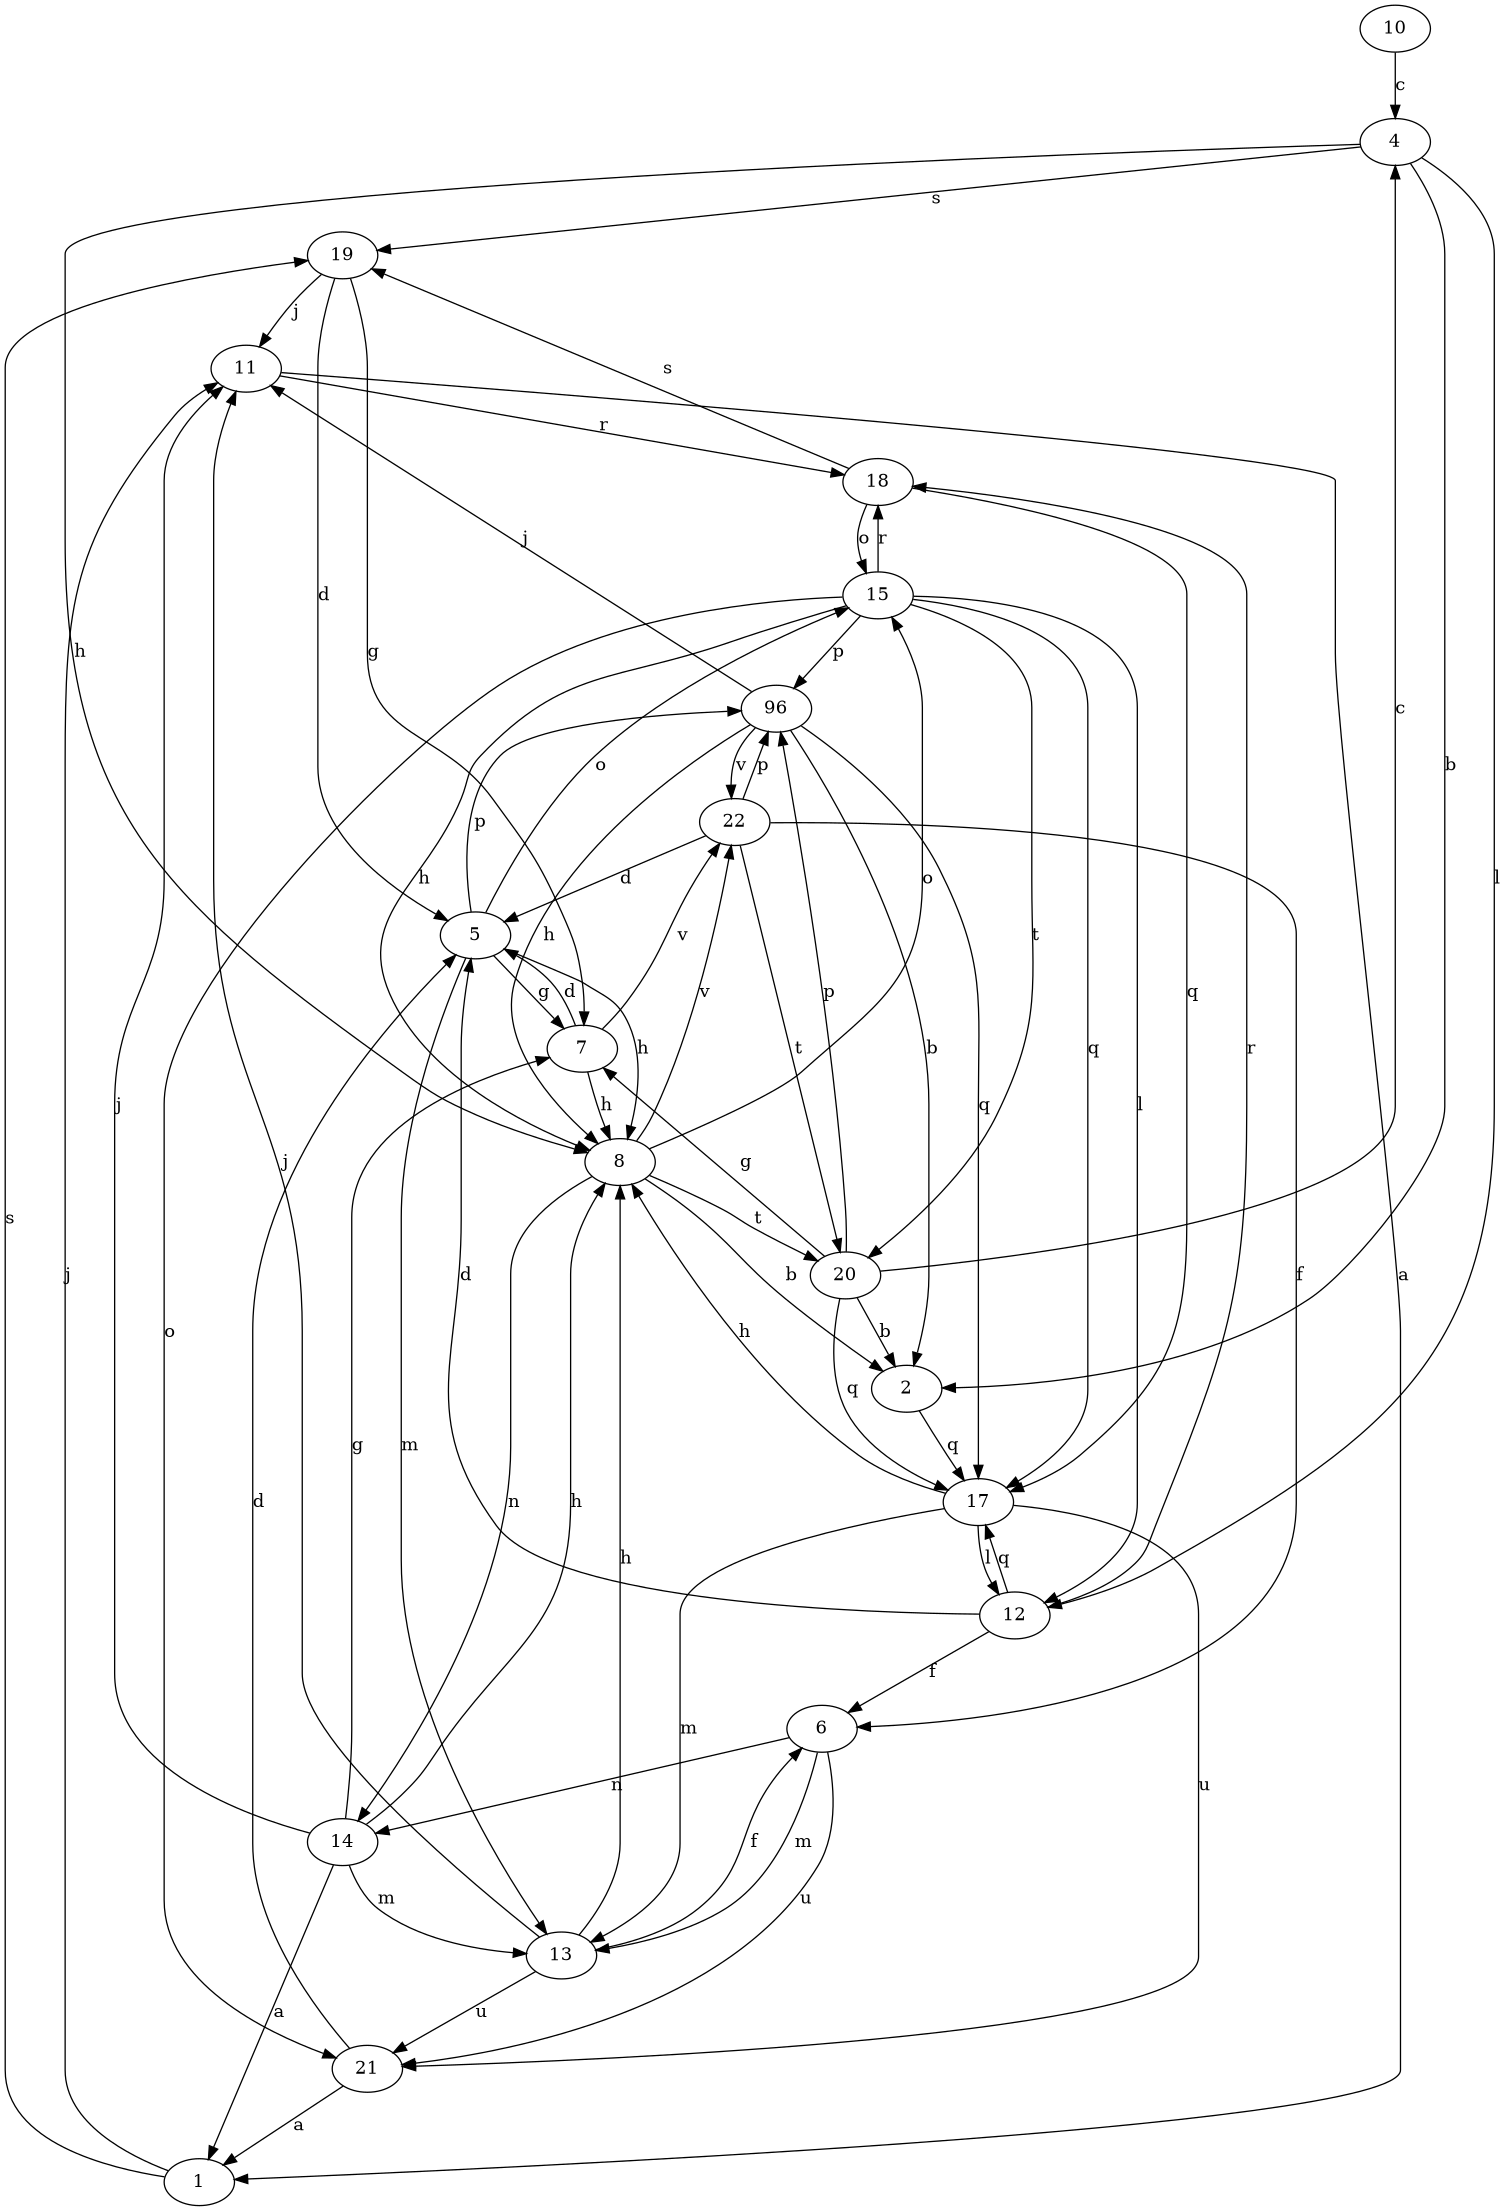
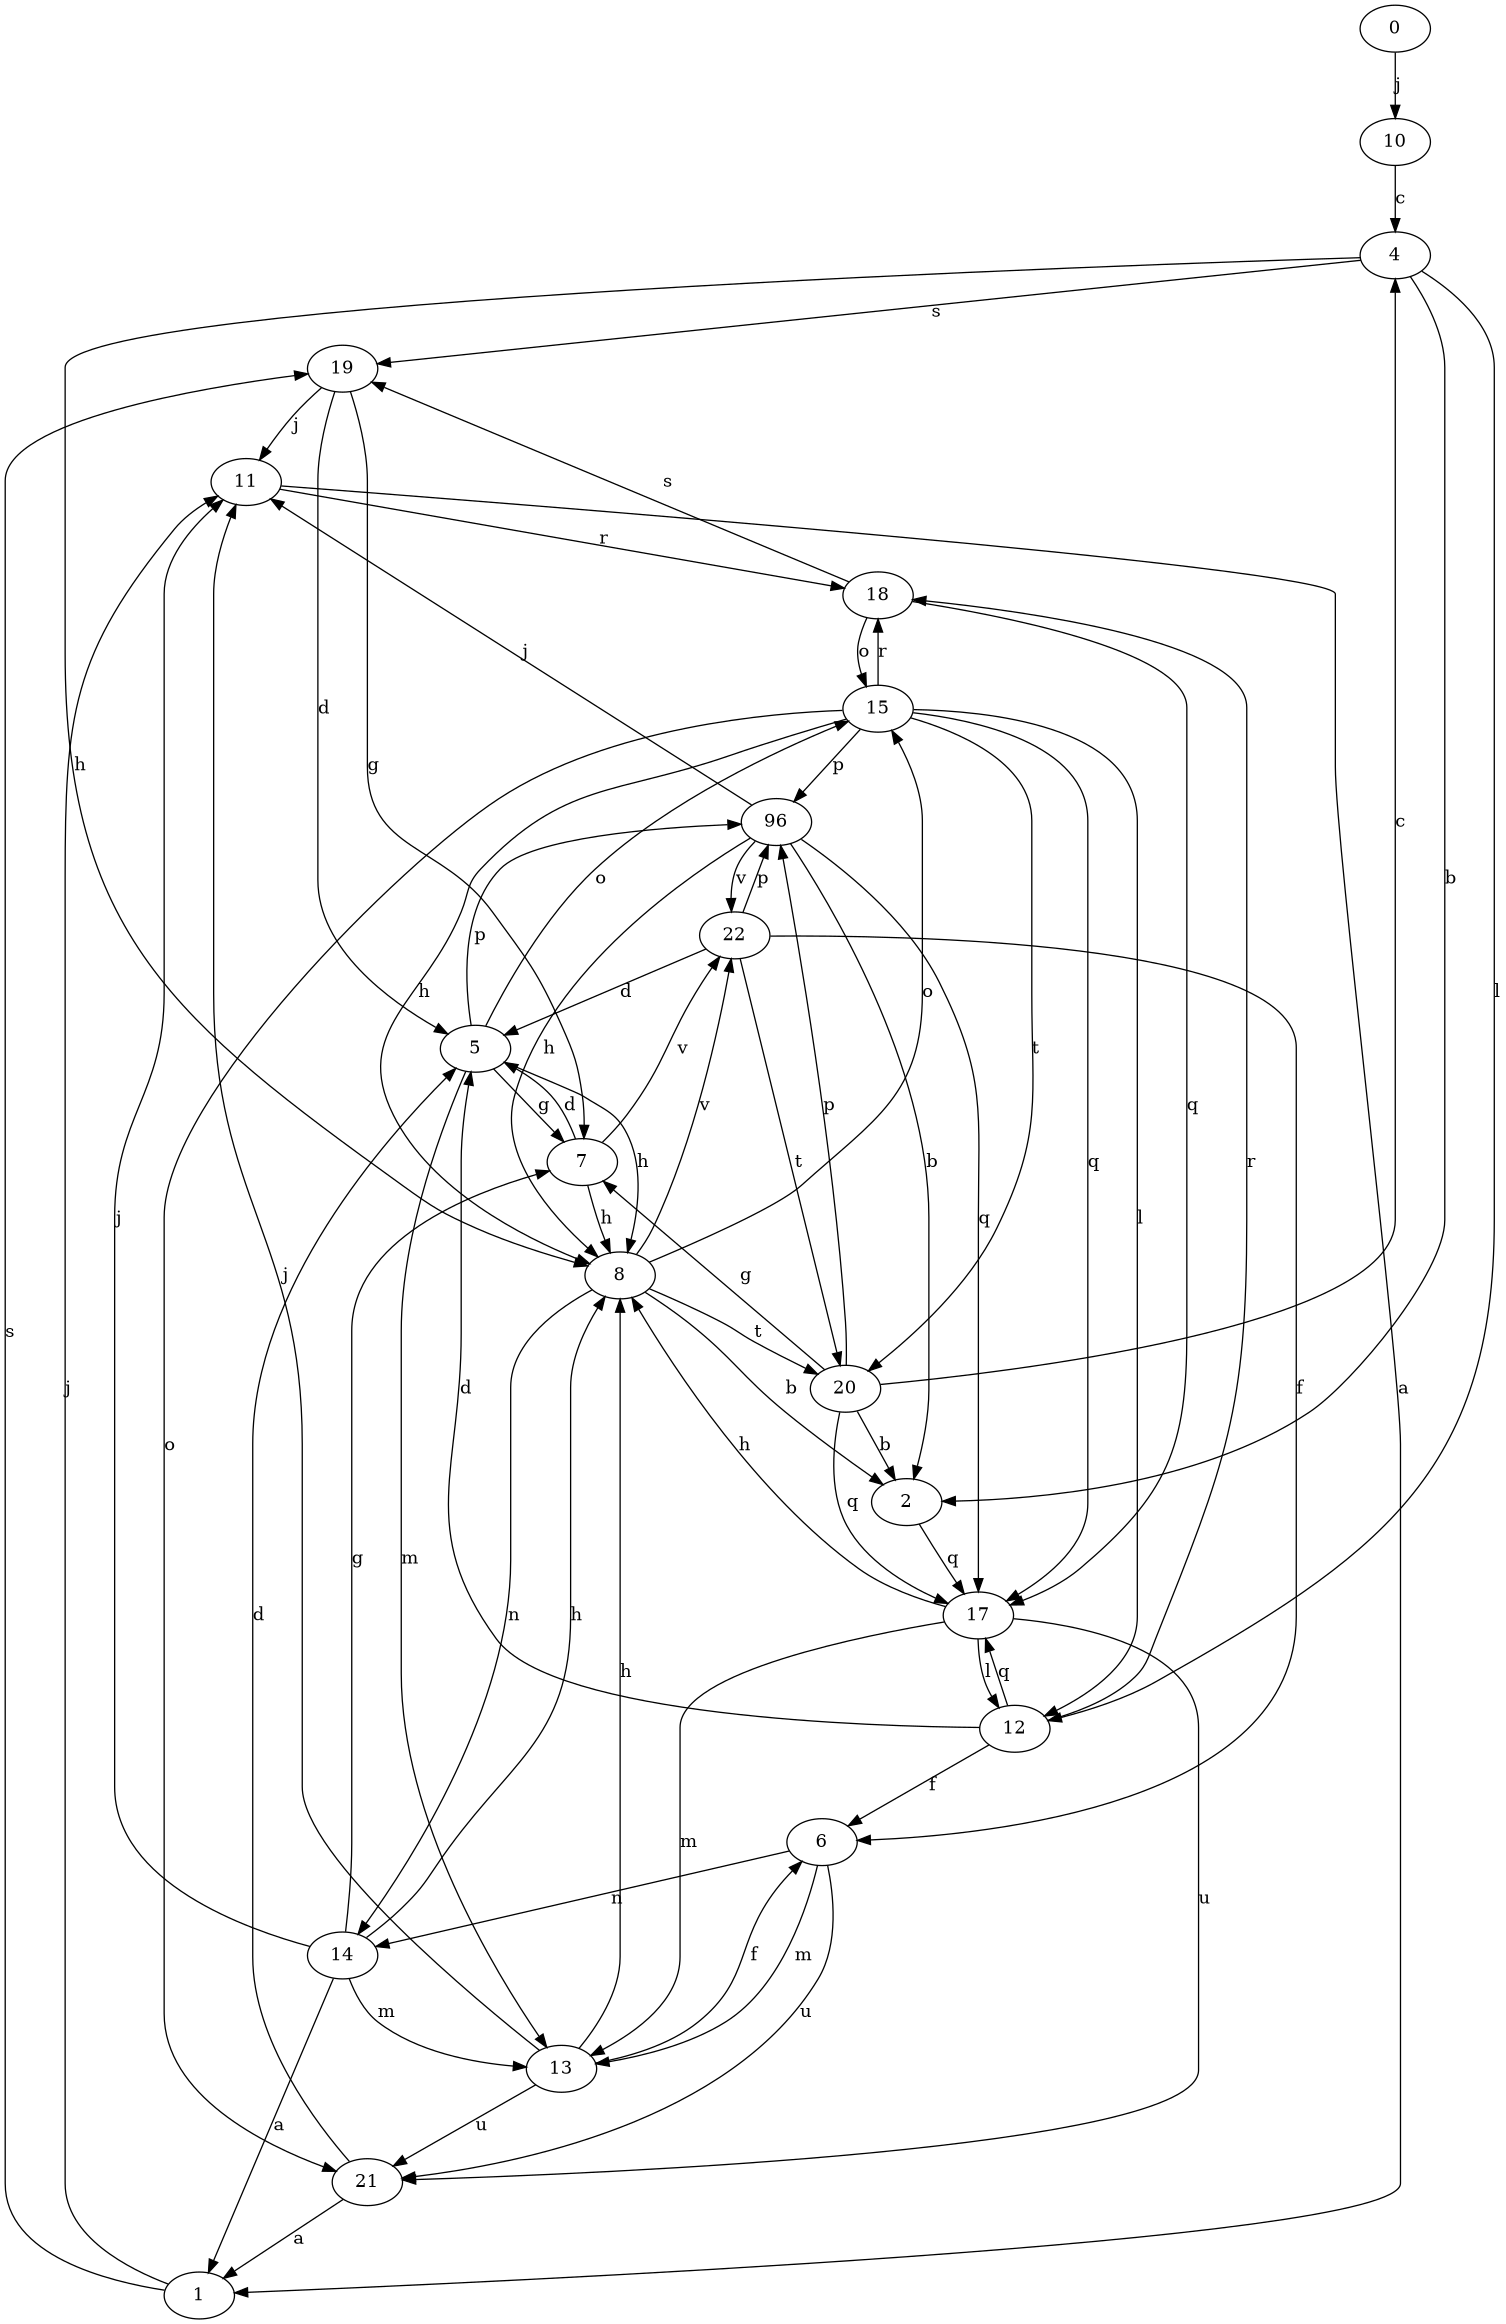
none -> (1395, 29)
